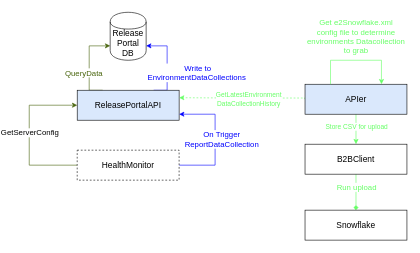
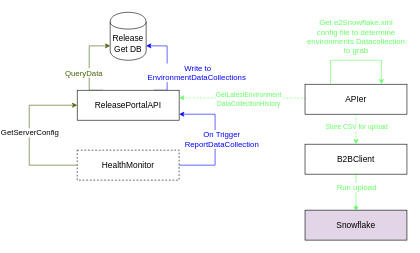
(128, 44) -> (128, 44)
(356, 99) -> (356, 99)
(128, 105) -> (128, 105)
(356, 129) -> (356, 129)
(356, 225) -> (356, 225)
